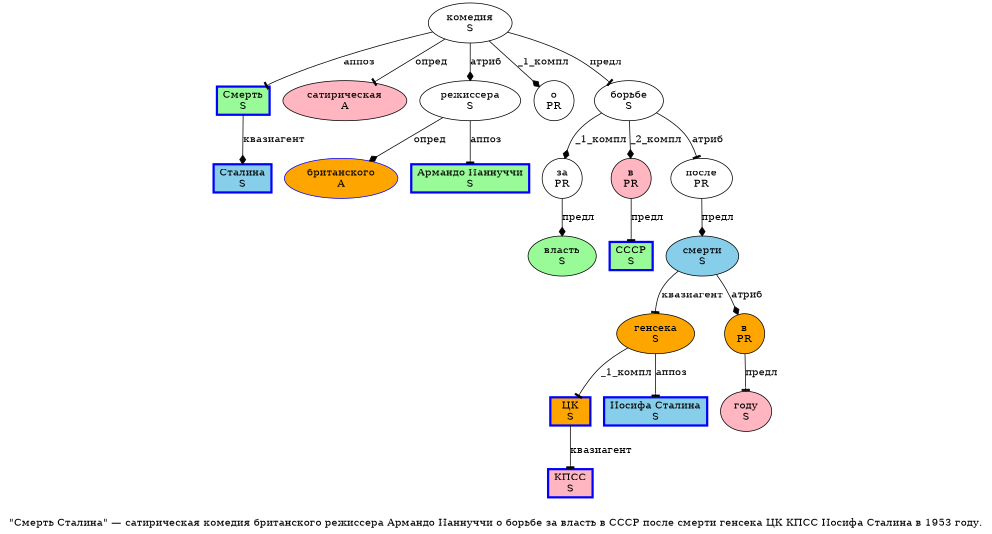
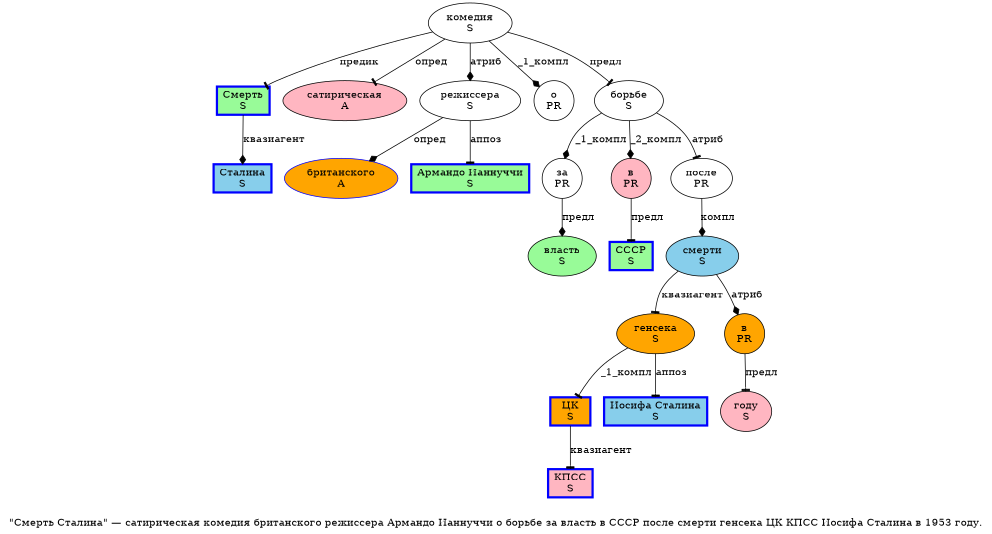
(359, 62) -> (359, 62)
(718, 217) -> (718, 217)
